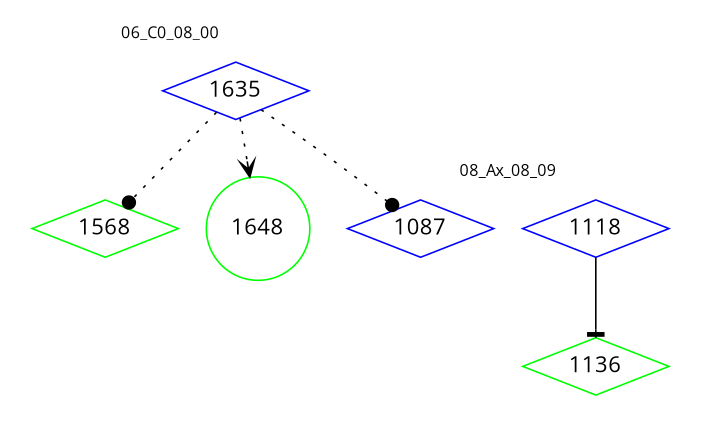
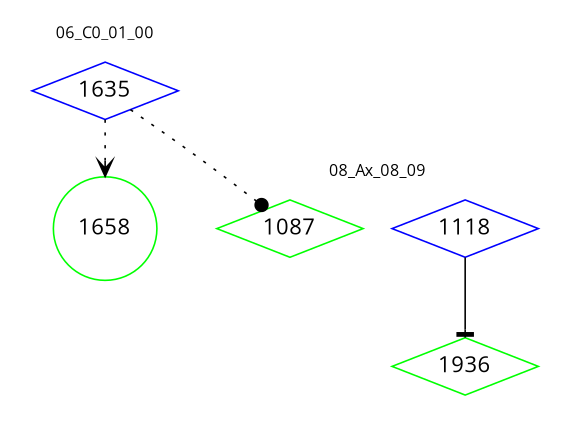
(170, 34) -> (105, 34)
(105, 229) -> none
(258, 229) -> (105, 229)
(421, 229) -> (290, 229)
(596, 366) -> (465, 366)
